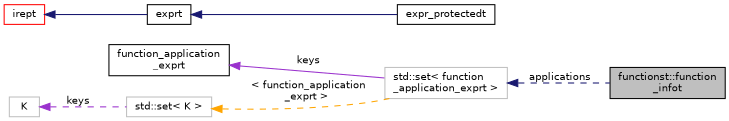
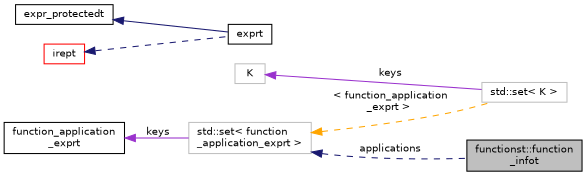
(101, 15) -> (162, 44)
(300, 15) -> (176, 26)
(88, 107) -> (379, 82)
(306, 108) -> (407, 120)
